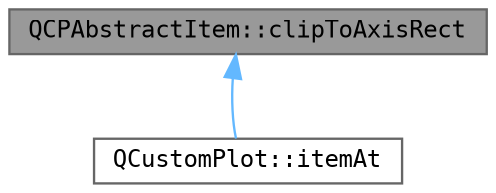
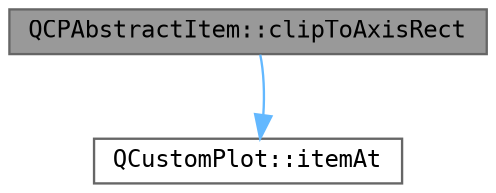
(232, 109) -> (264, 85)
